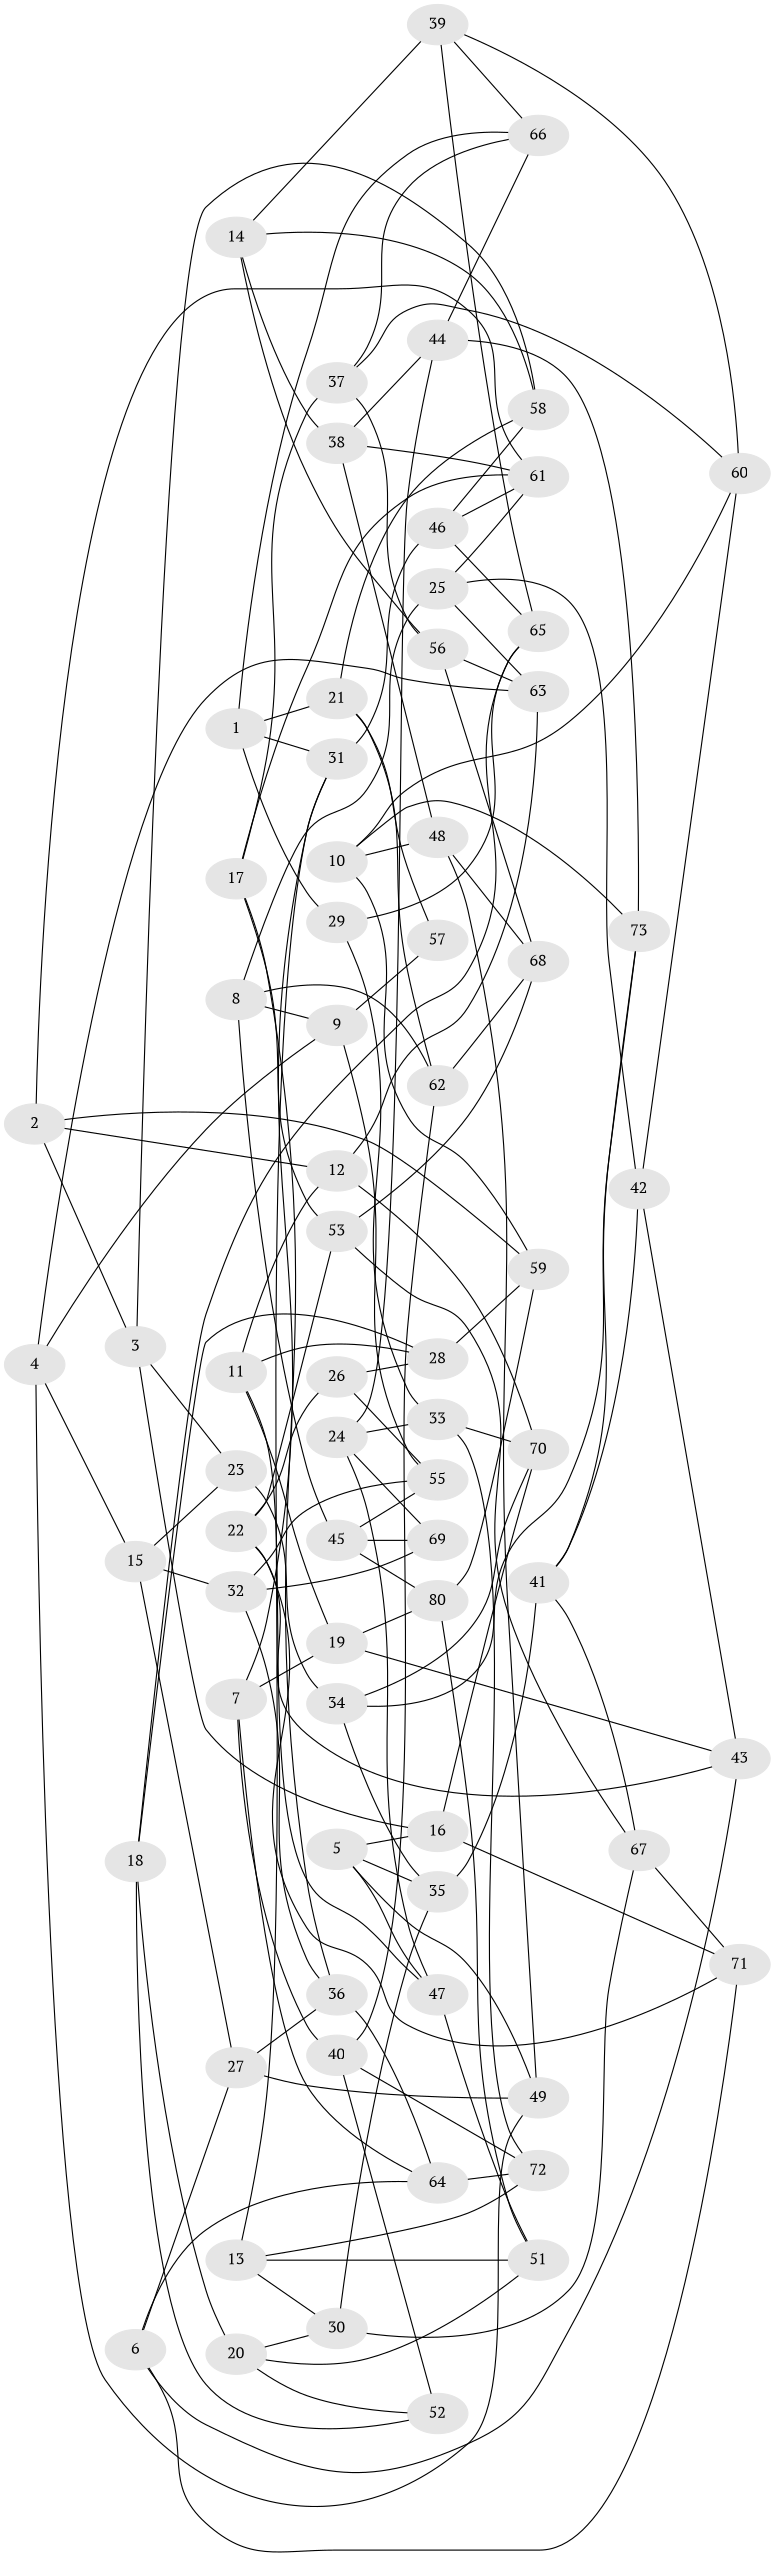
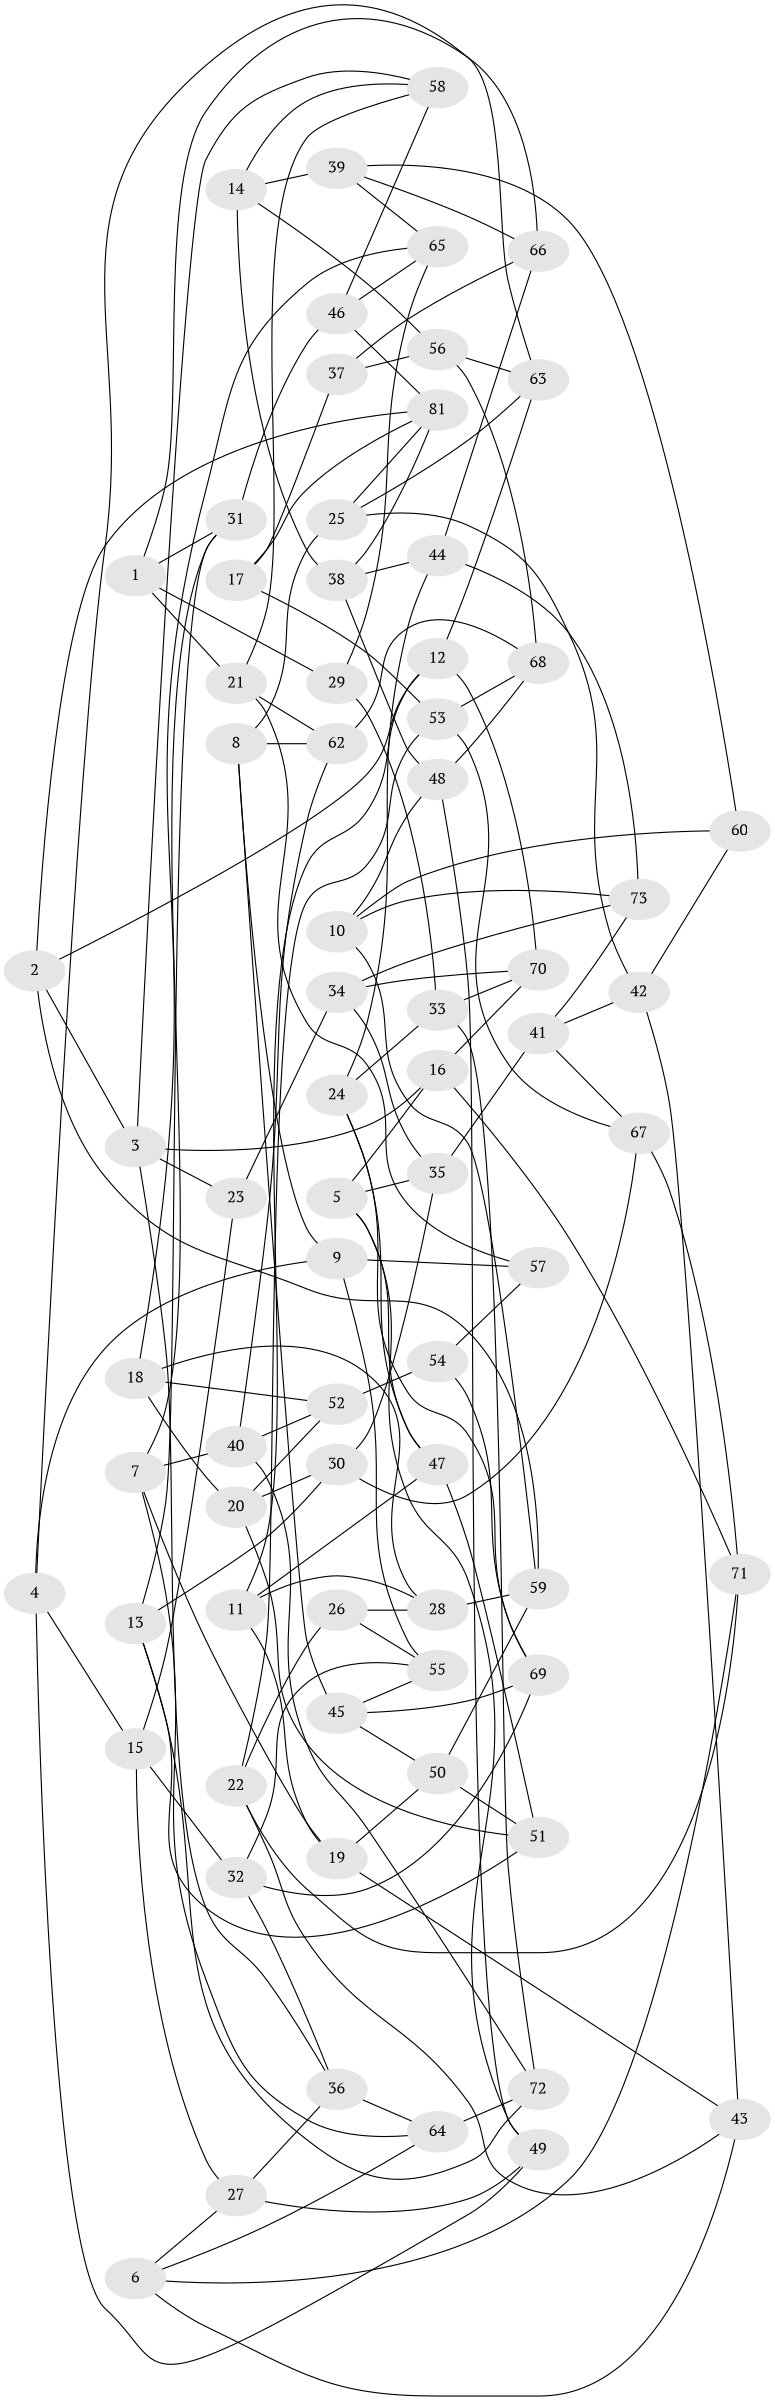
(543, 334) -> none
(538, 477) -> (438, 410)
(295, 1246) -> (172, 1544)
none -> (438, 1362)
(438, 1601) -> (438, 1774)
